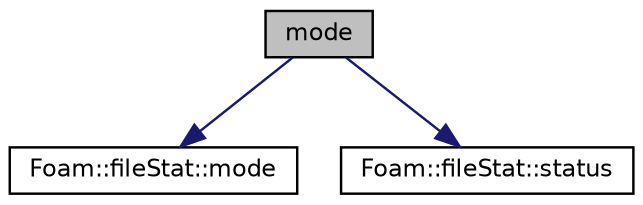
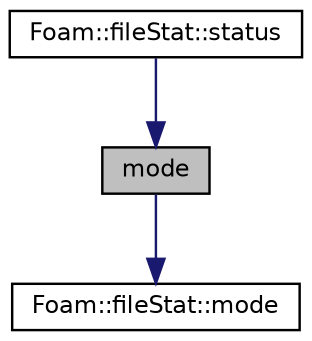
(393, 95) -> (156, 90)
